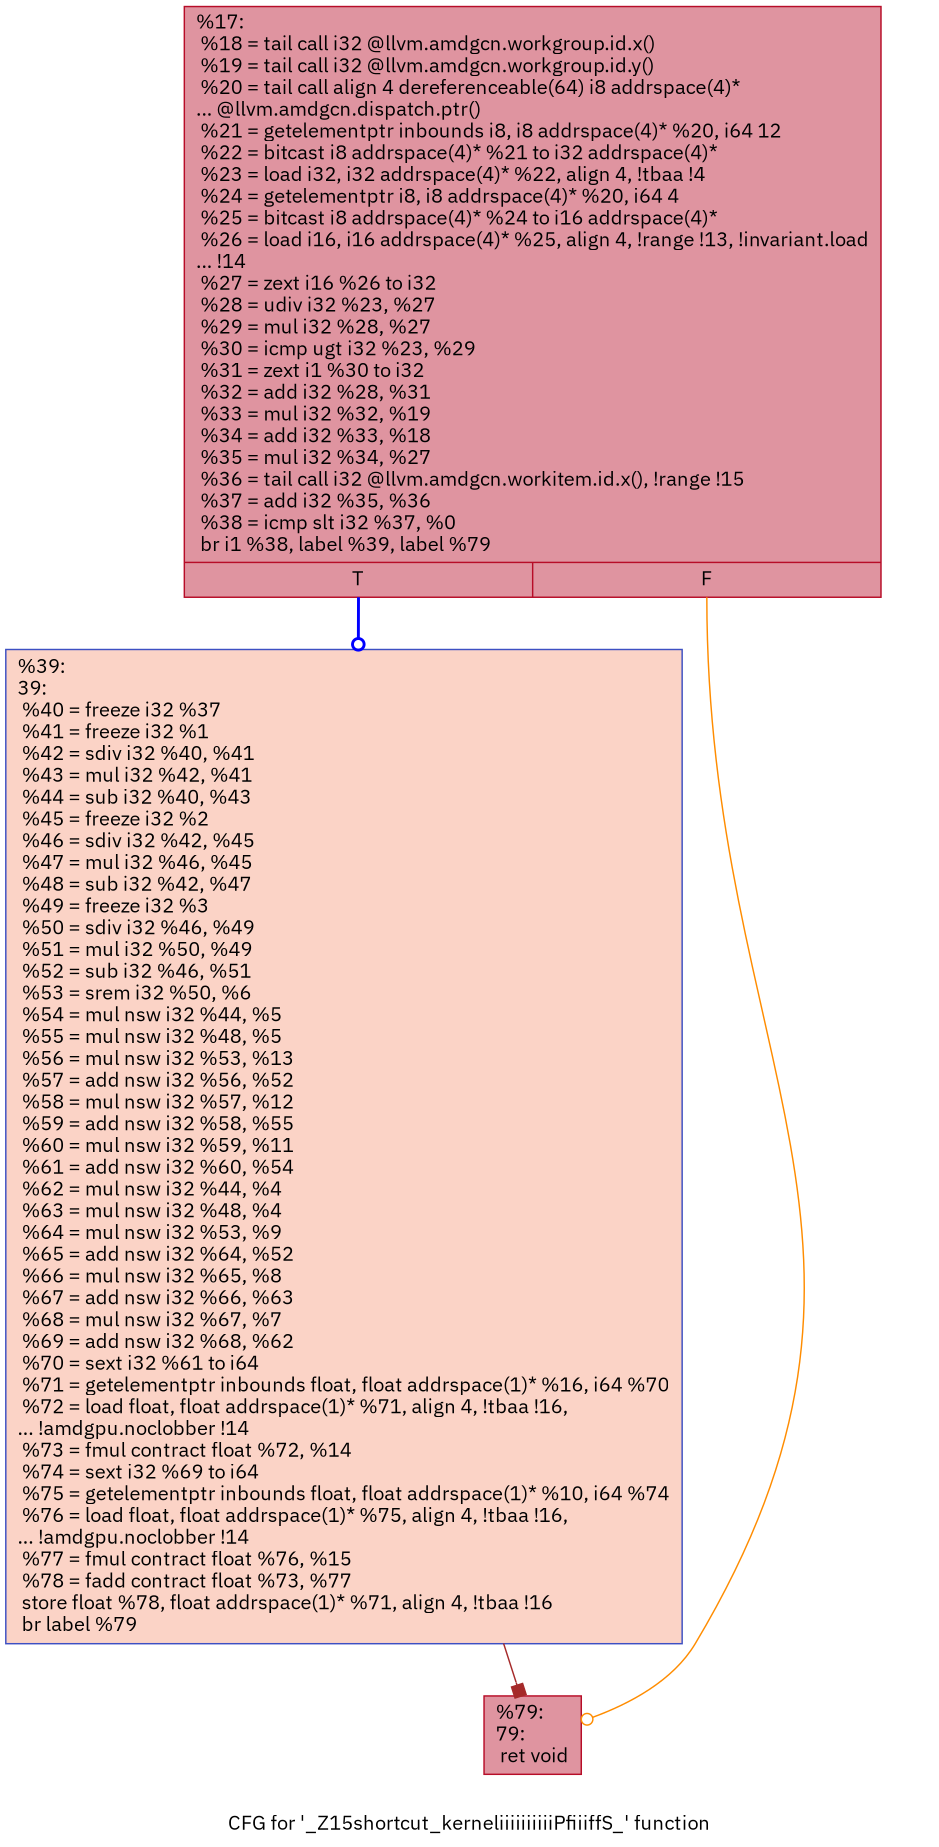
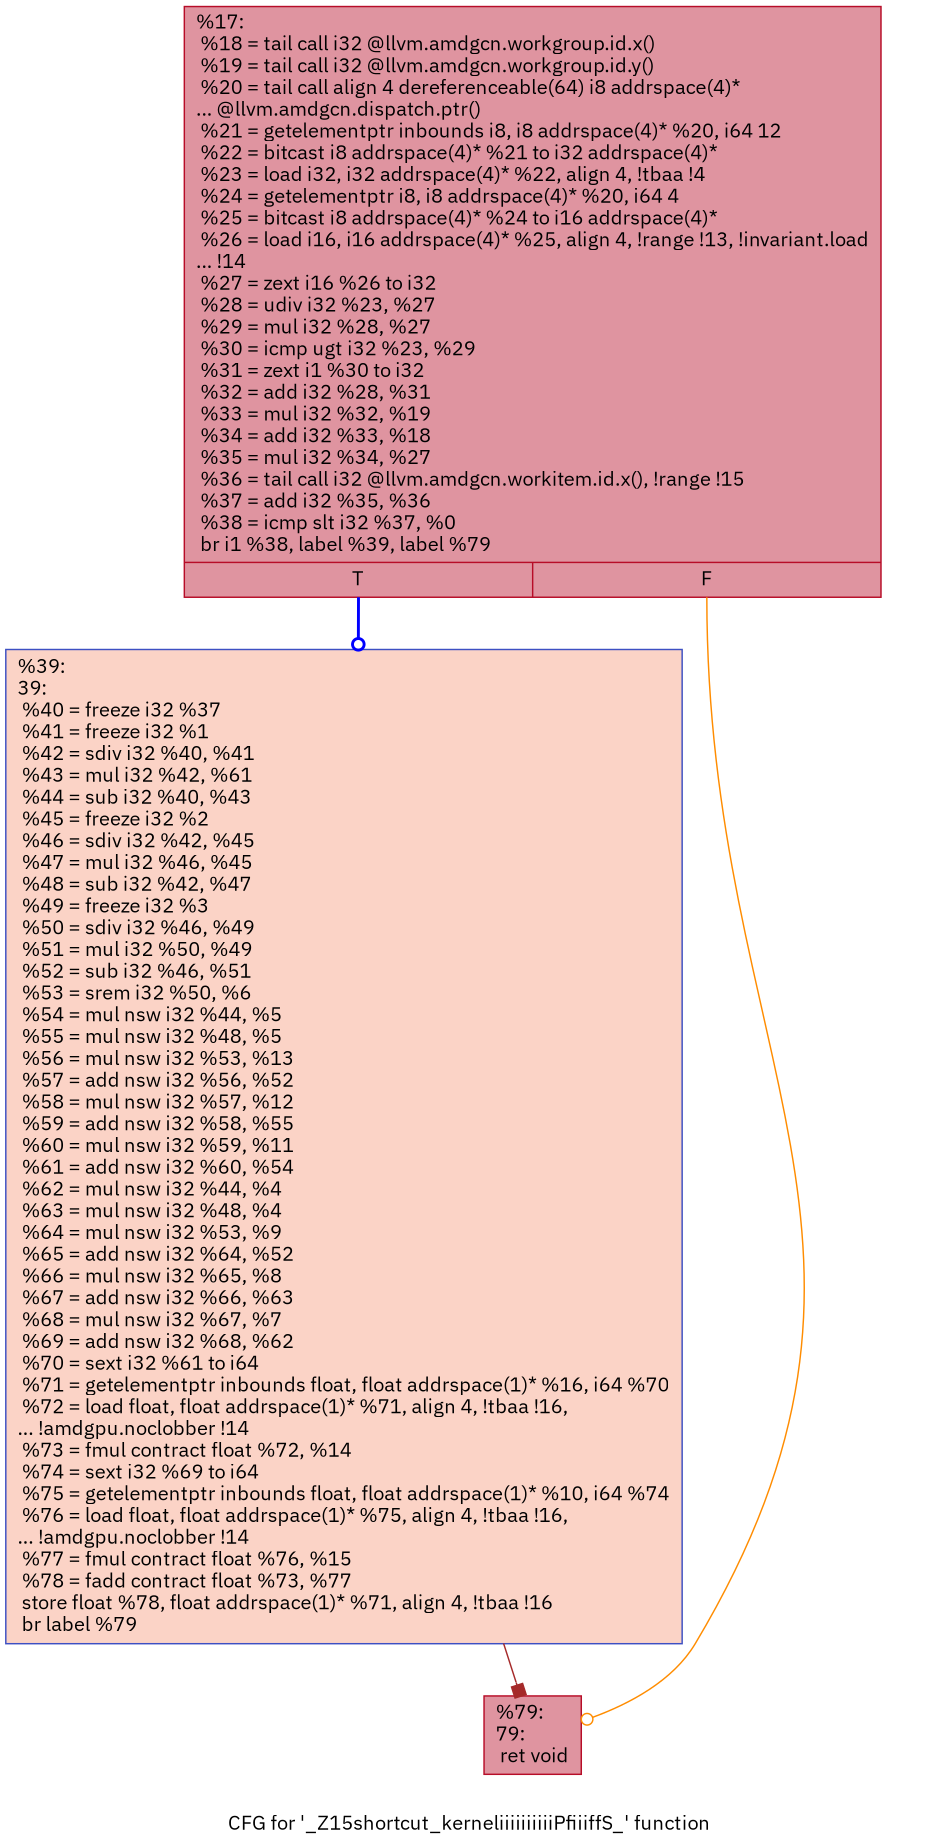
(136, 776) -> (136, 776)
